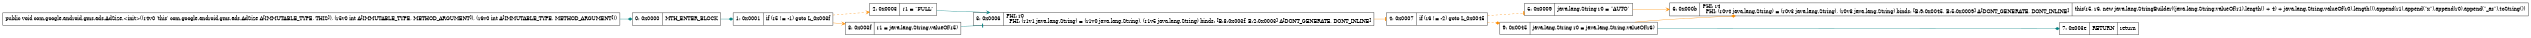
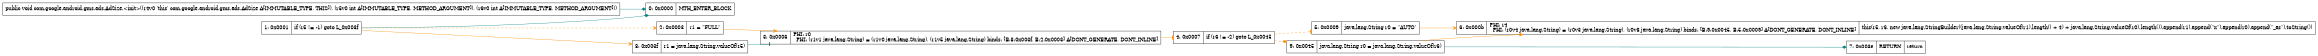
(962, 12) -> (749, 30)
(725, 19) -> (503, 25)
